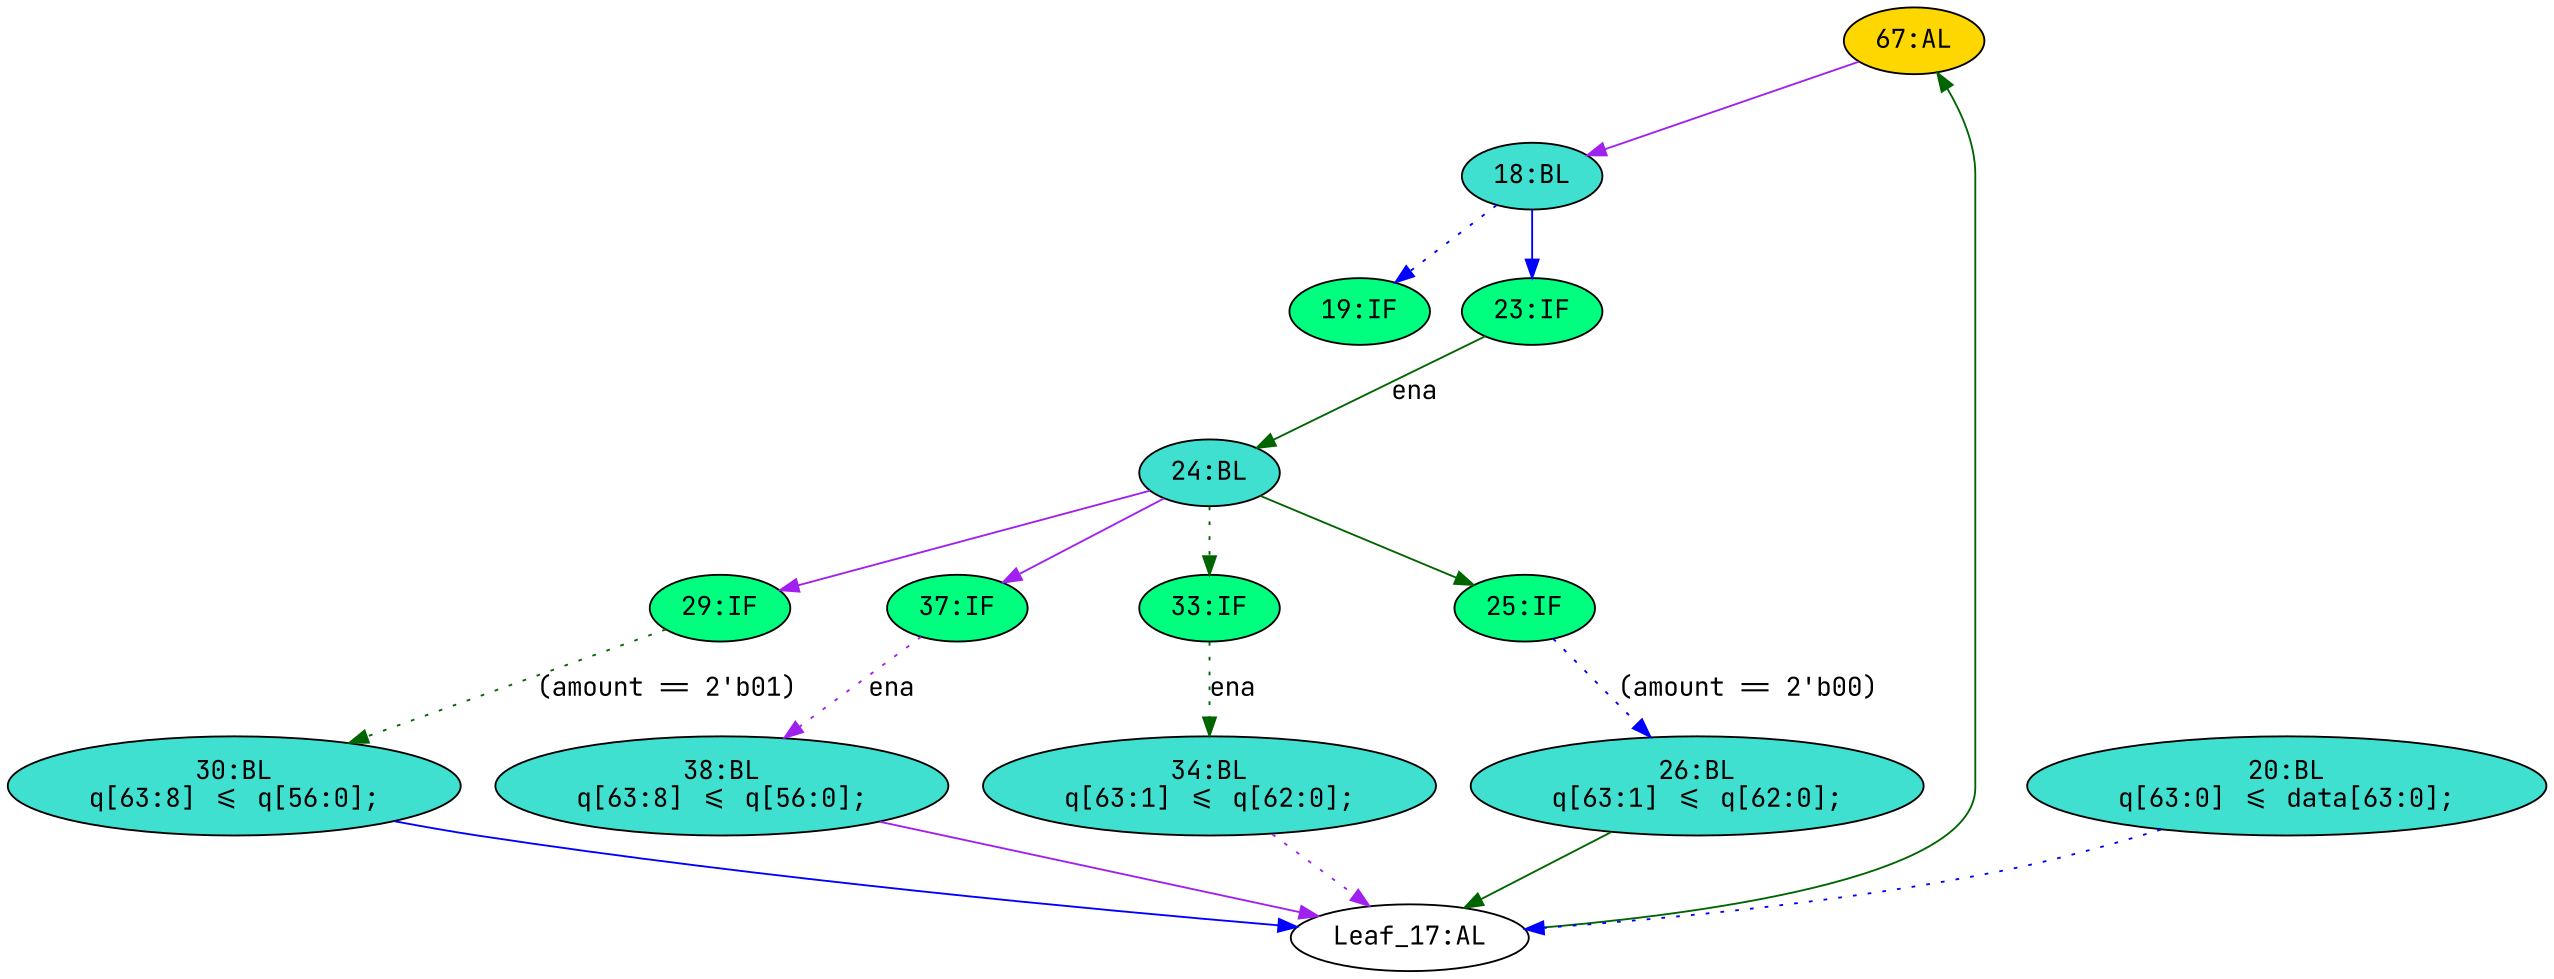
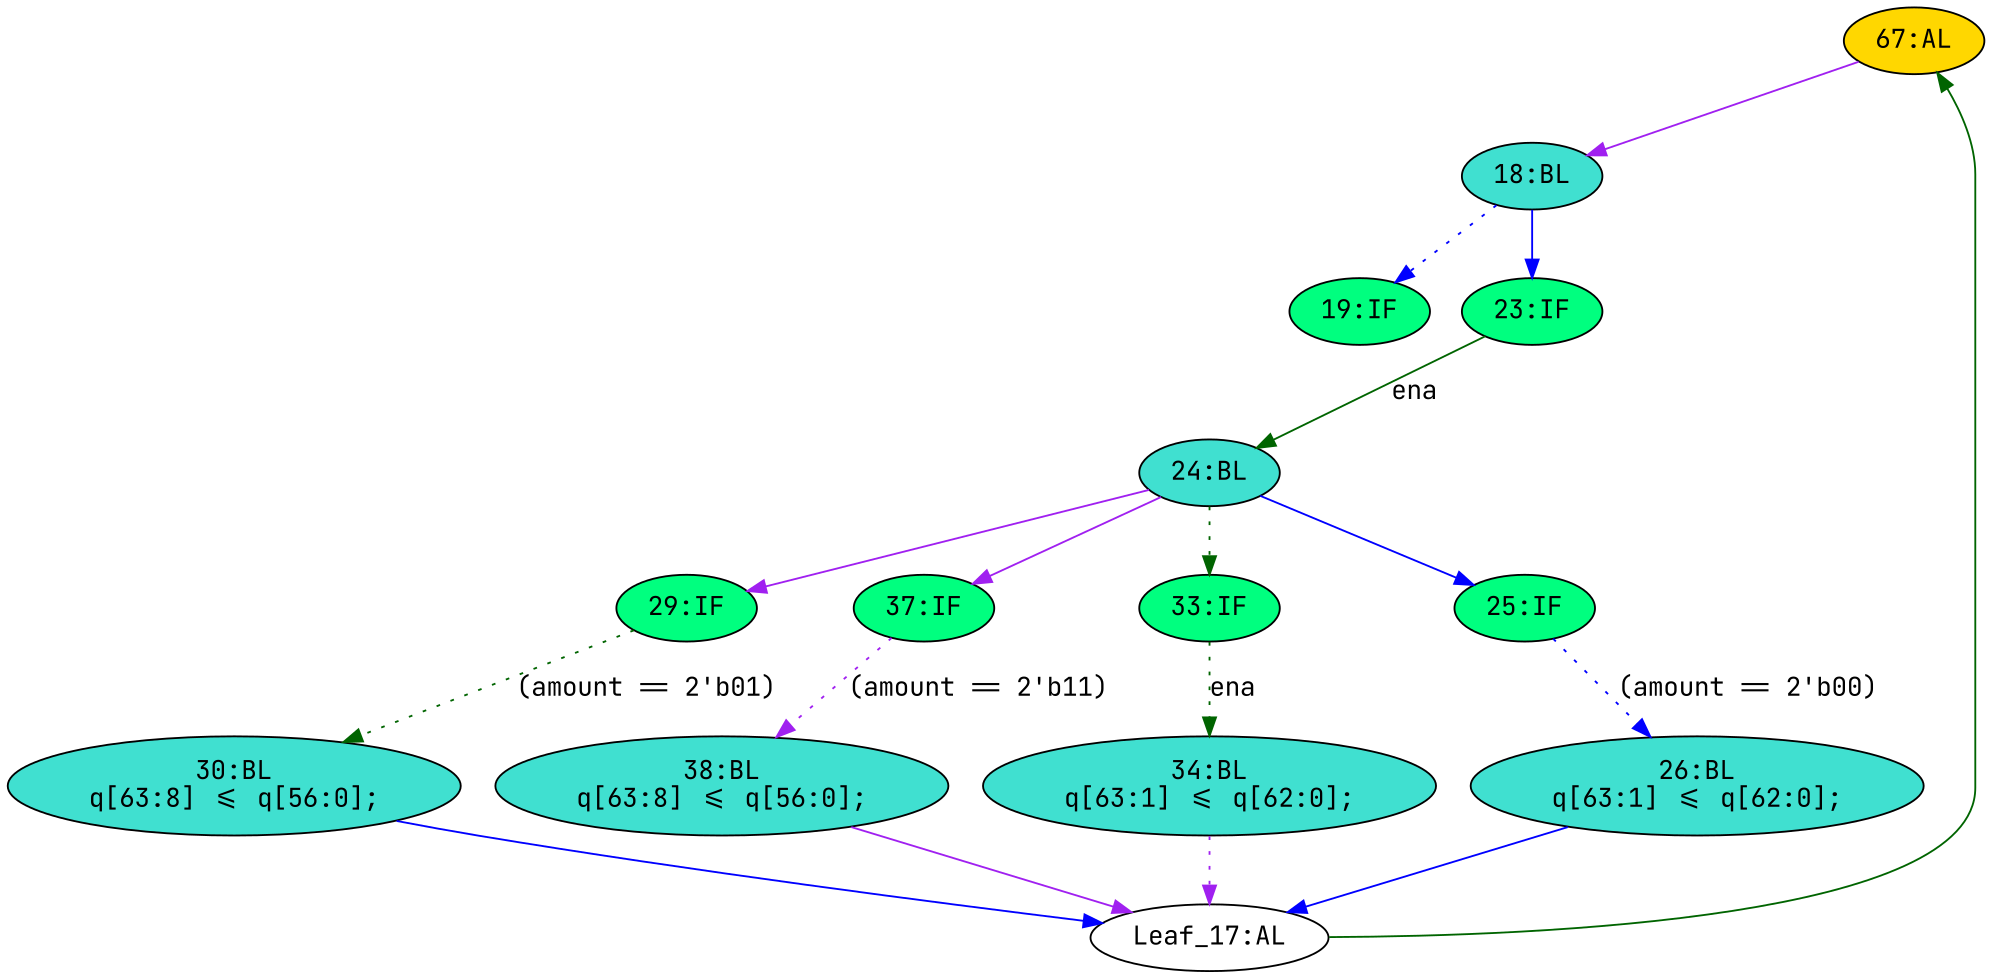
(1358, 537) -> (1358, 537)
(892, 689) -> (979, 689)
(2287, 786) -> none
(1546, 866) -> (1437, 867)
